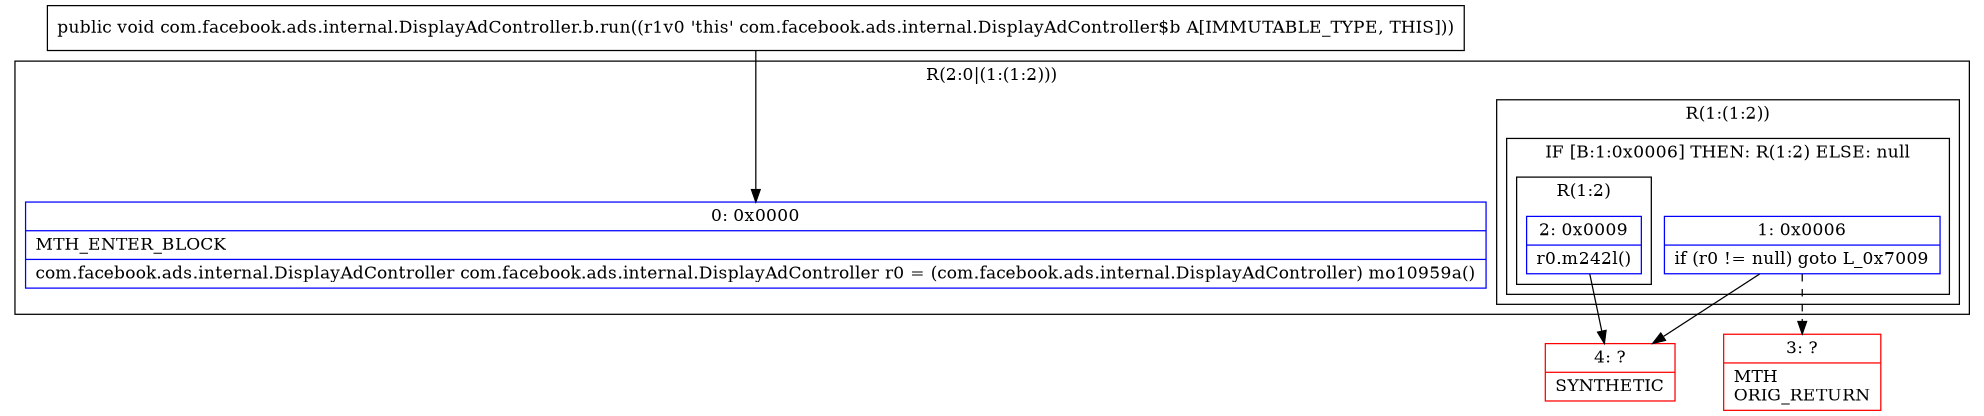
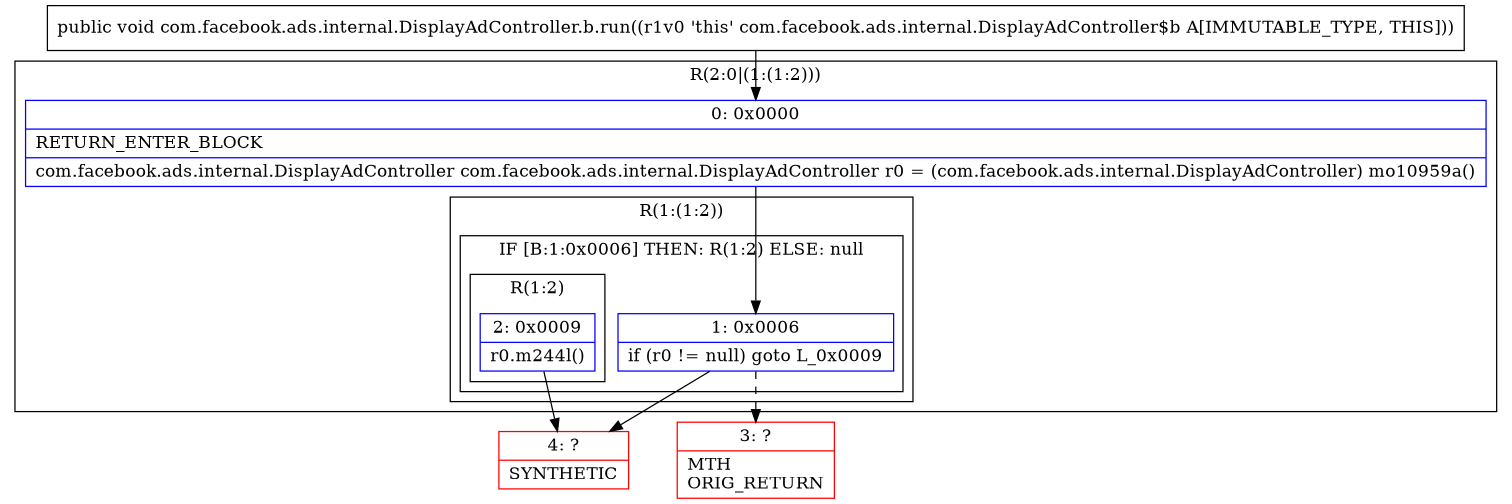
(132, 244) -> (150, 143)
none -> (756, 244)
(1584, 259) -> (538, 356)
(1802, 259) -> (756, 356)
